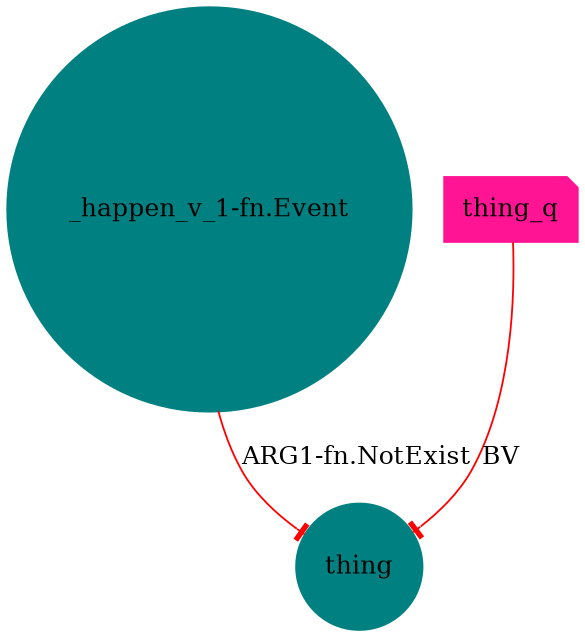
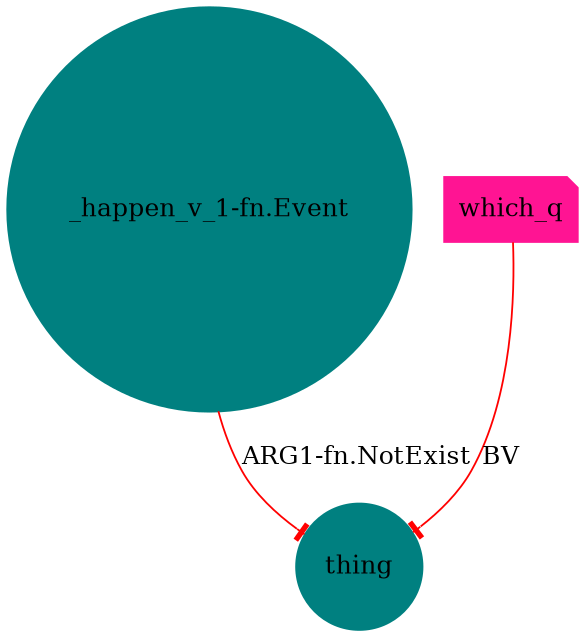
(511, 209) -> (511, 209)
